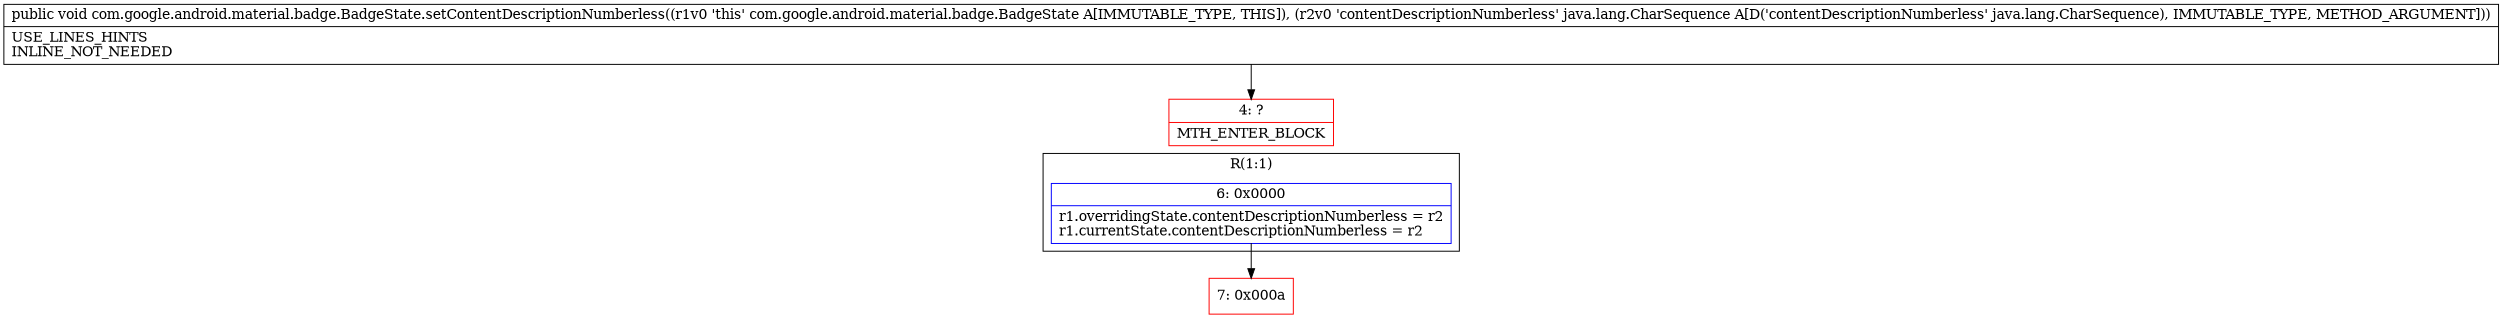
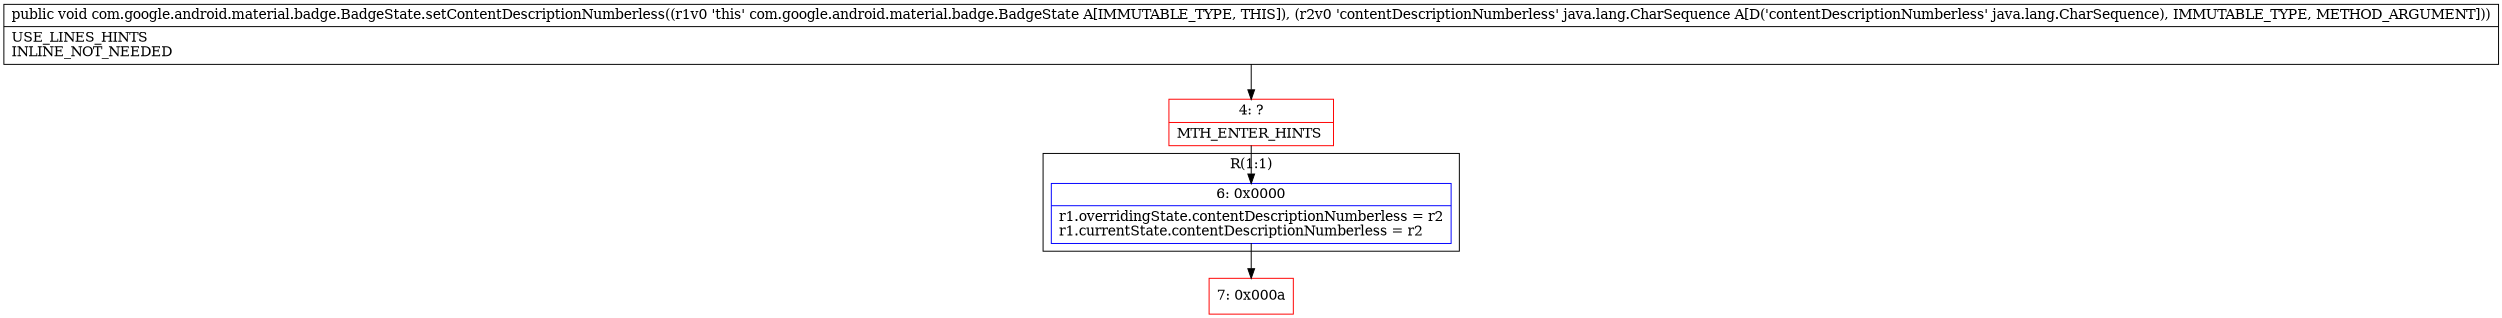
(1251, 134) -> (1249, 134)
none -> (1251, 160)
